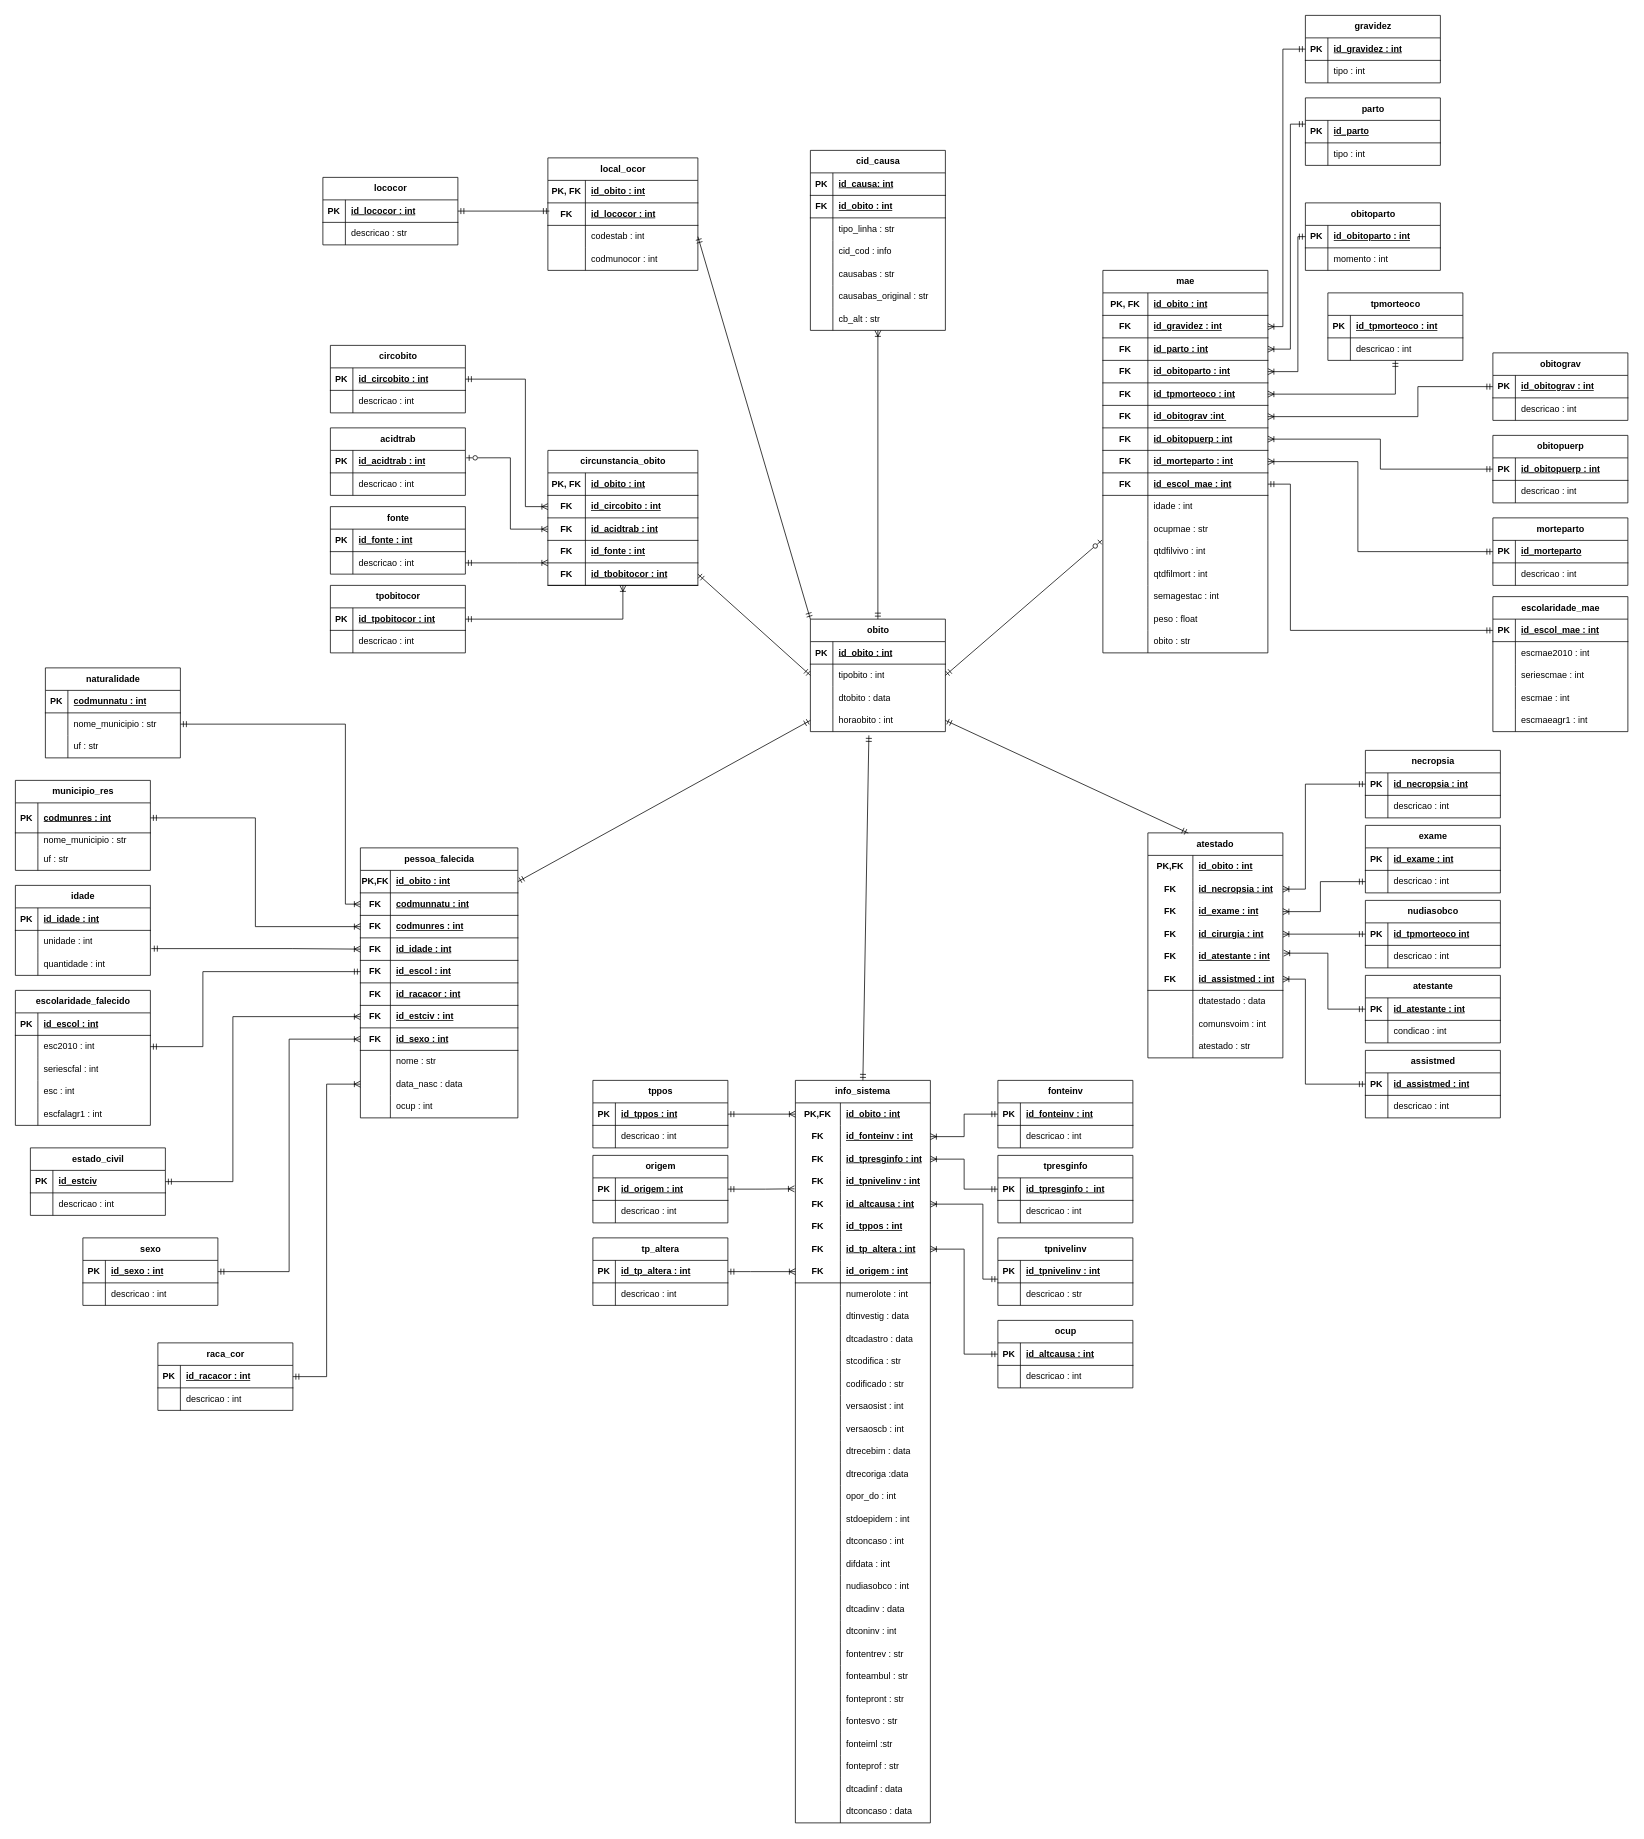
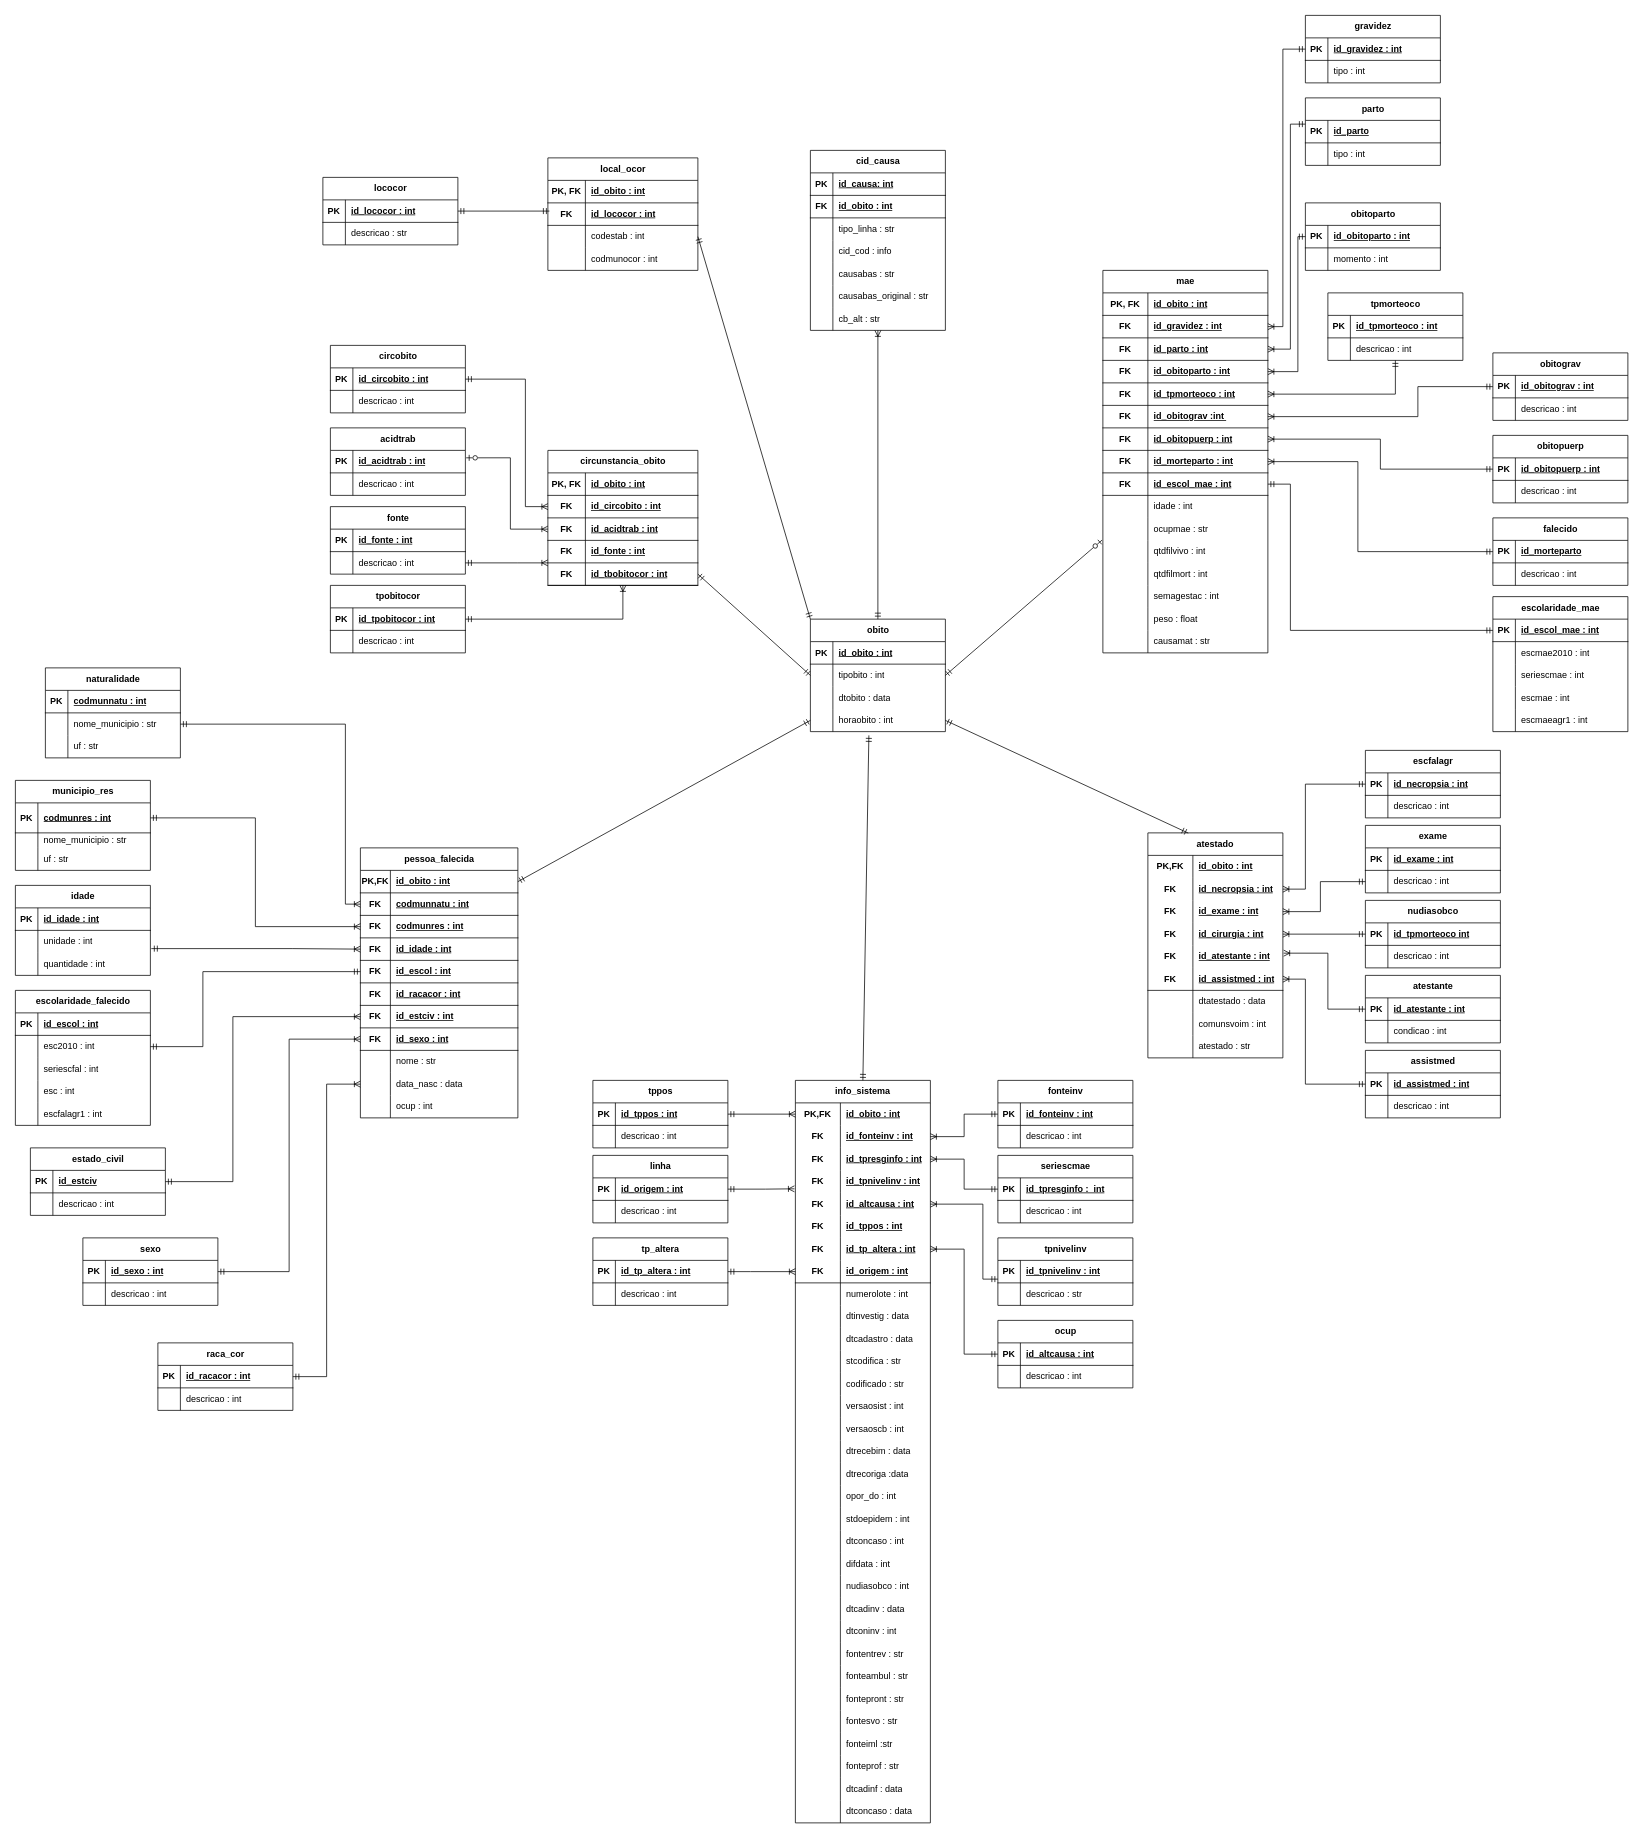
(1561, 529) -> (1561, 529)
(1177, 642) -> (1186, 642)
(1433, 762) -> (1433, 762)
(661, 1167) -> (661, 1167)
(1066, 1167) -> (1066, 1167)
